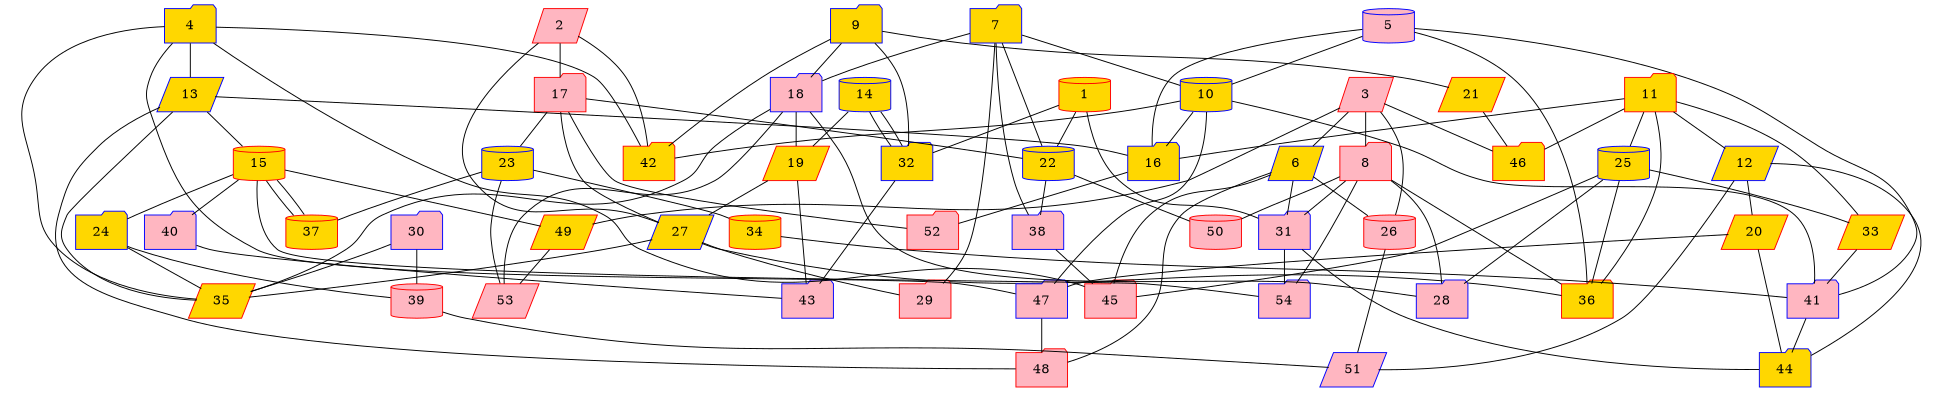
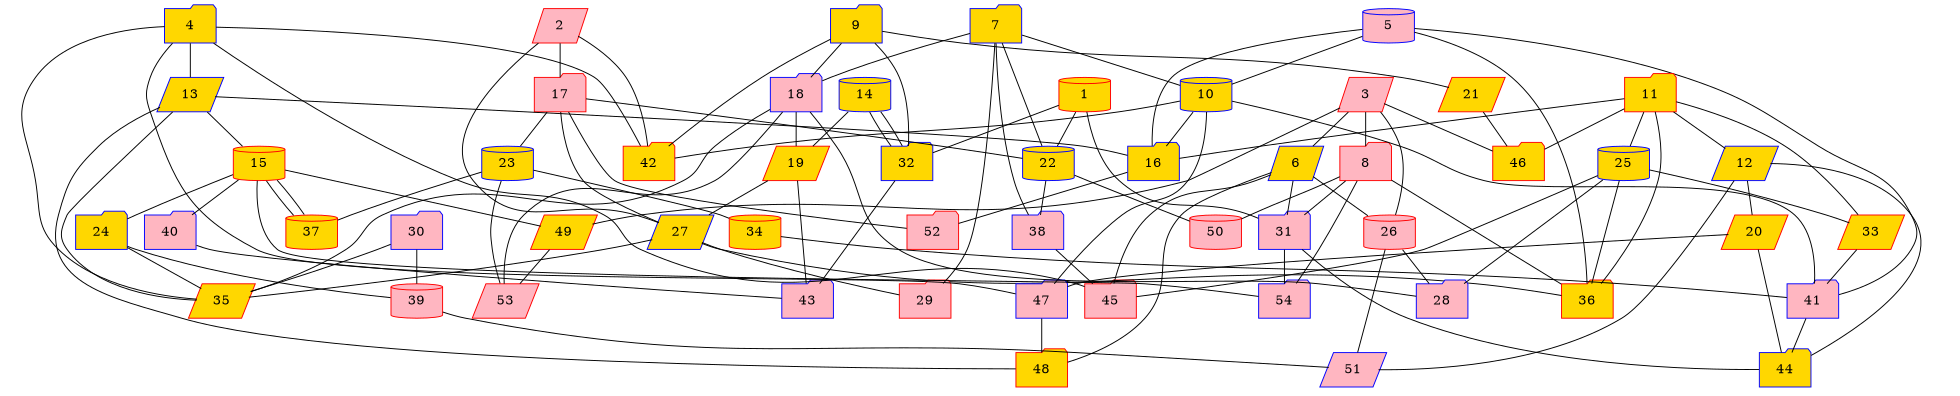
(1429, 226) -> (1416, 267)
(1042, 370) -> (1042, 370)
